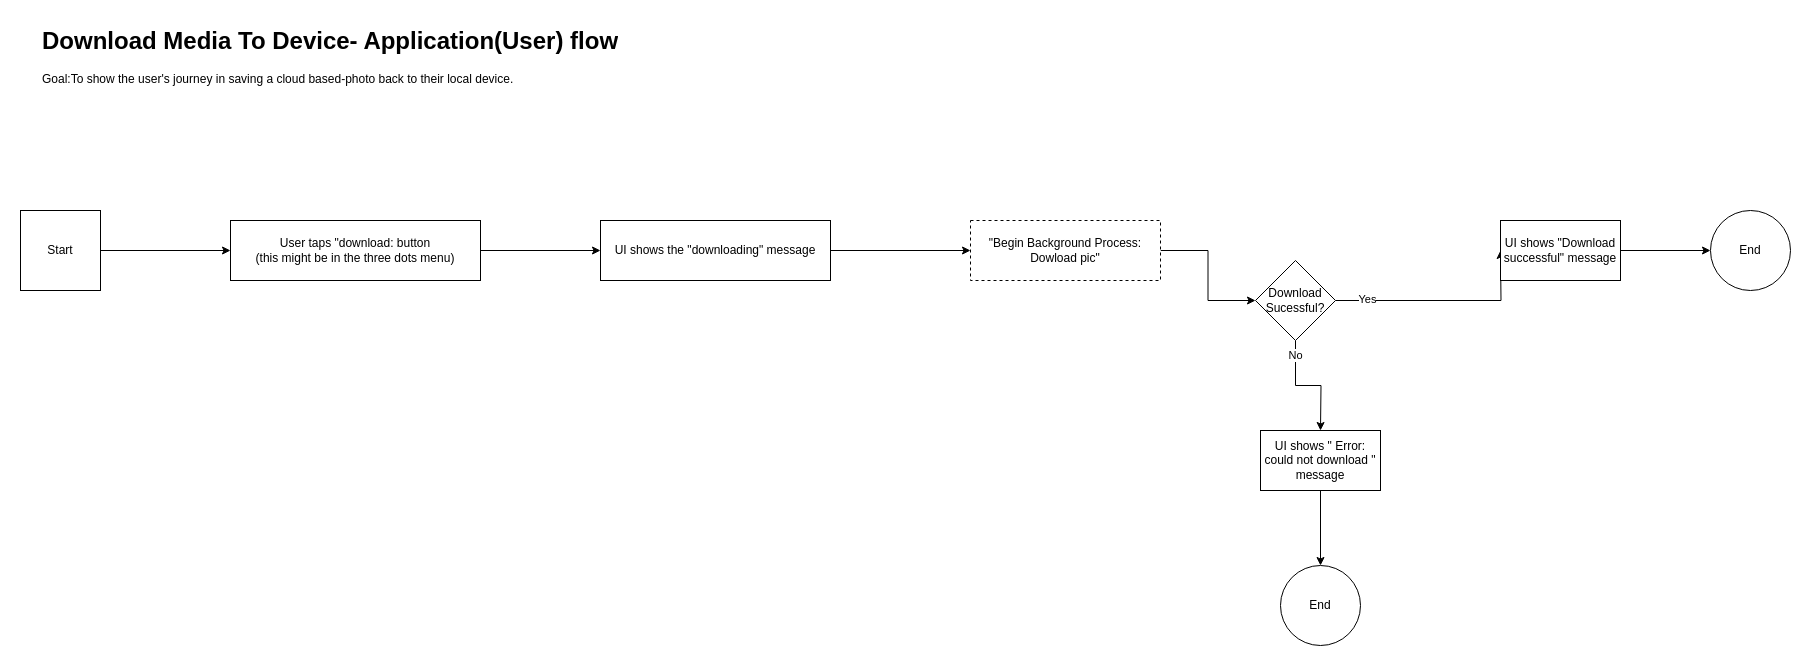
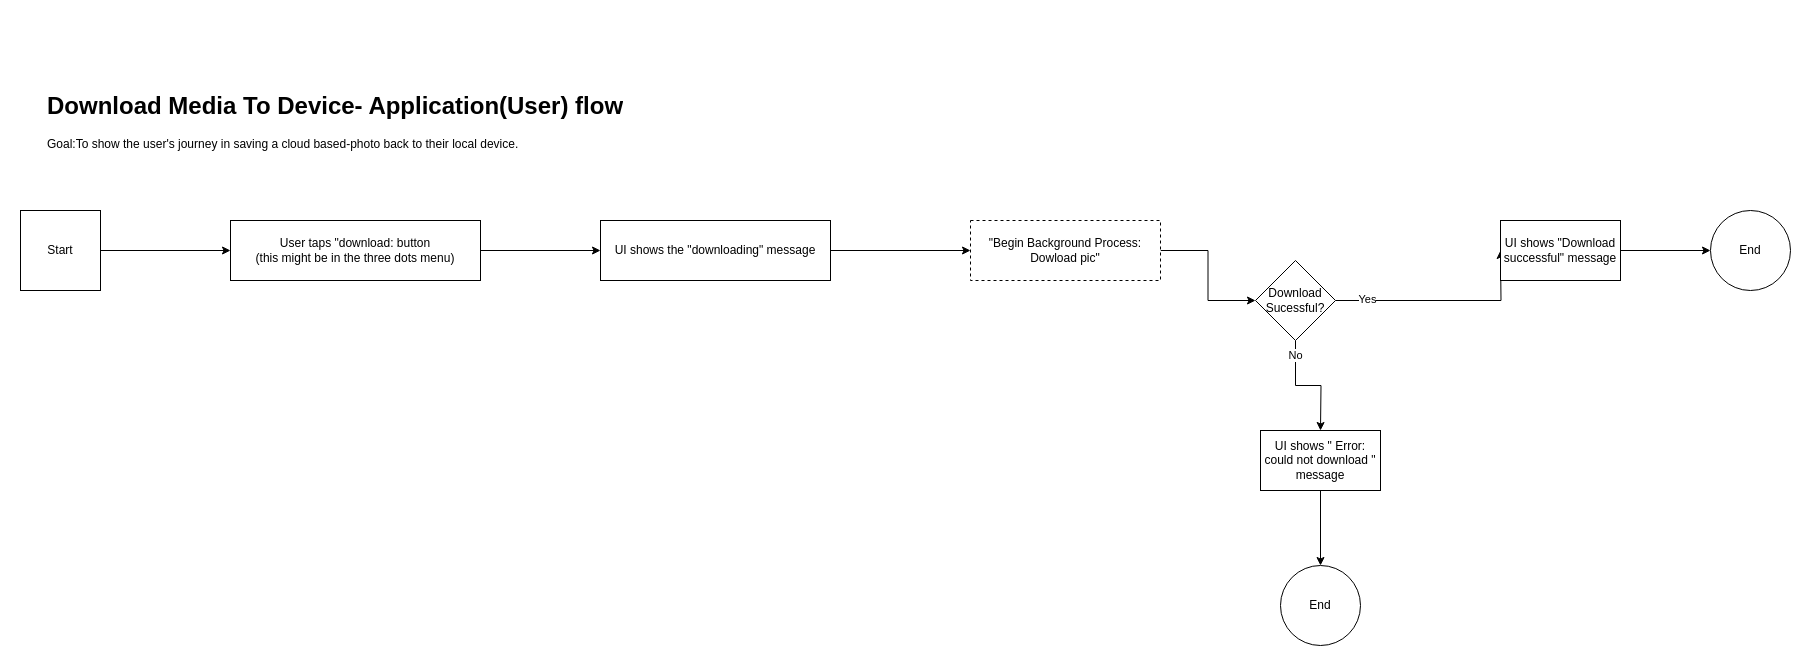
(346, 71) -> (351, 136)
